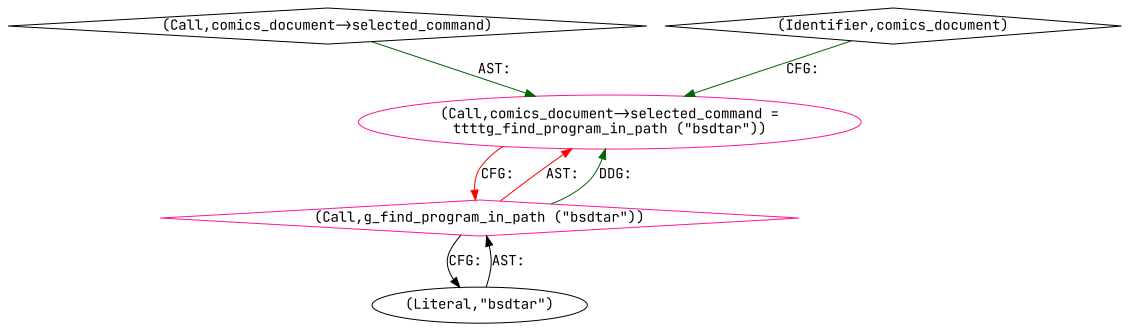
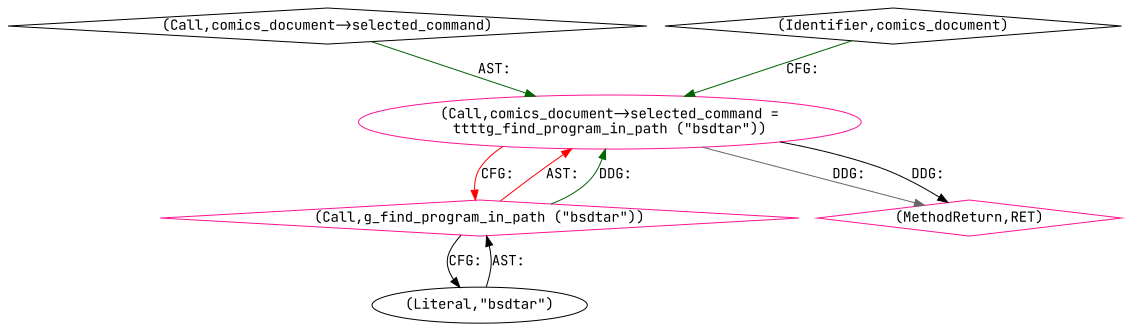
none -> (969, 218)
